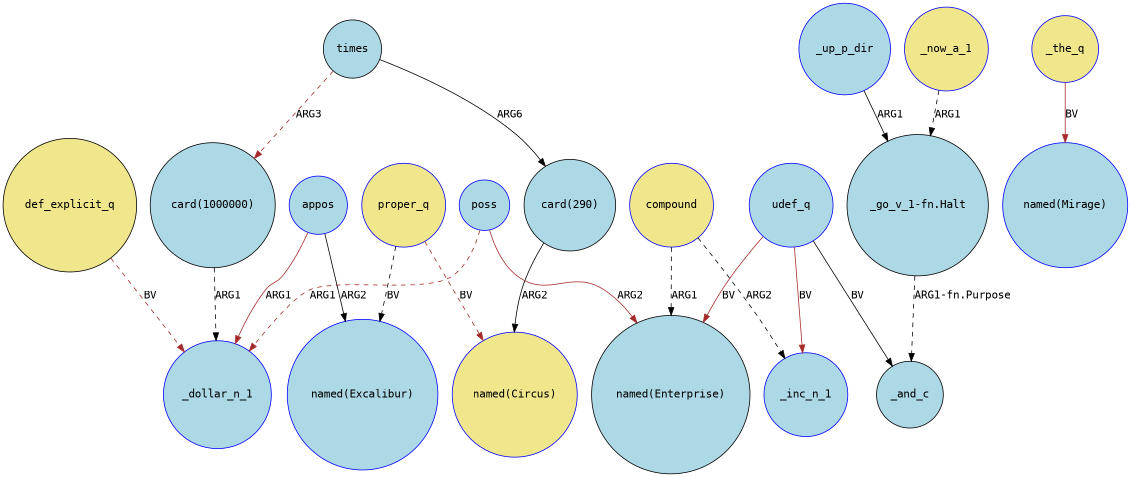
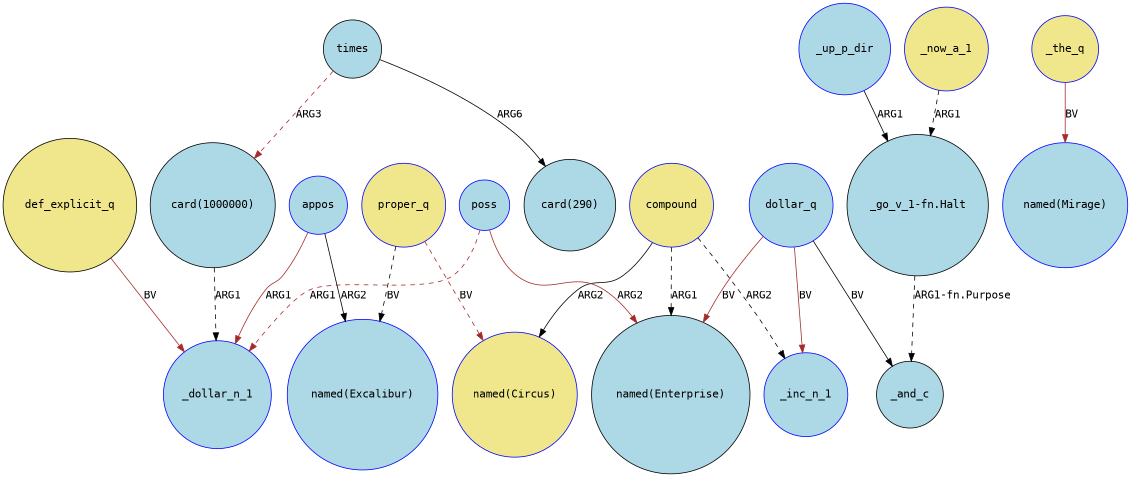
(791, 205) -> (791, 205)
(523, 286) -> (603, 282)
(145, 302) -> (145, 302)
